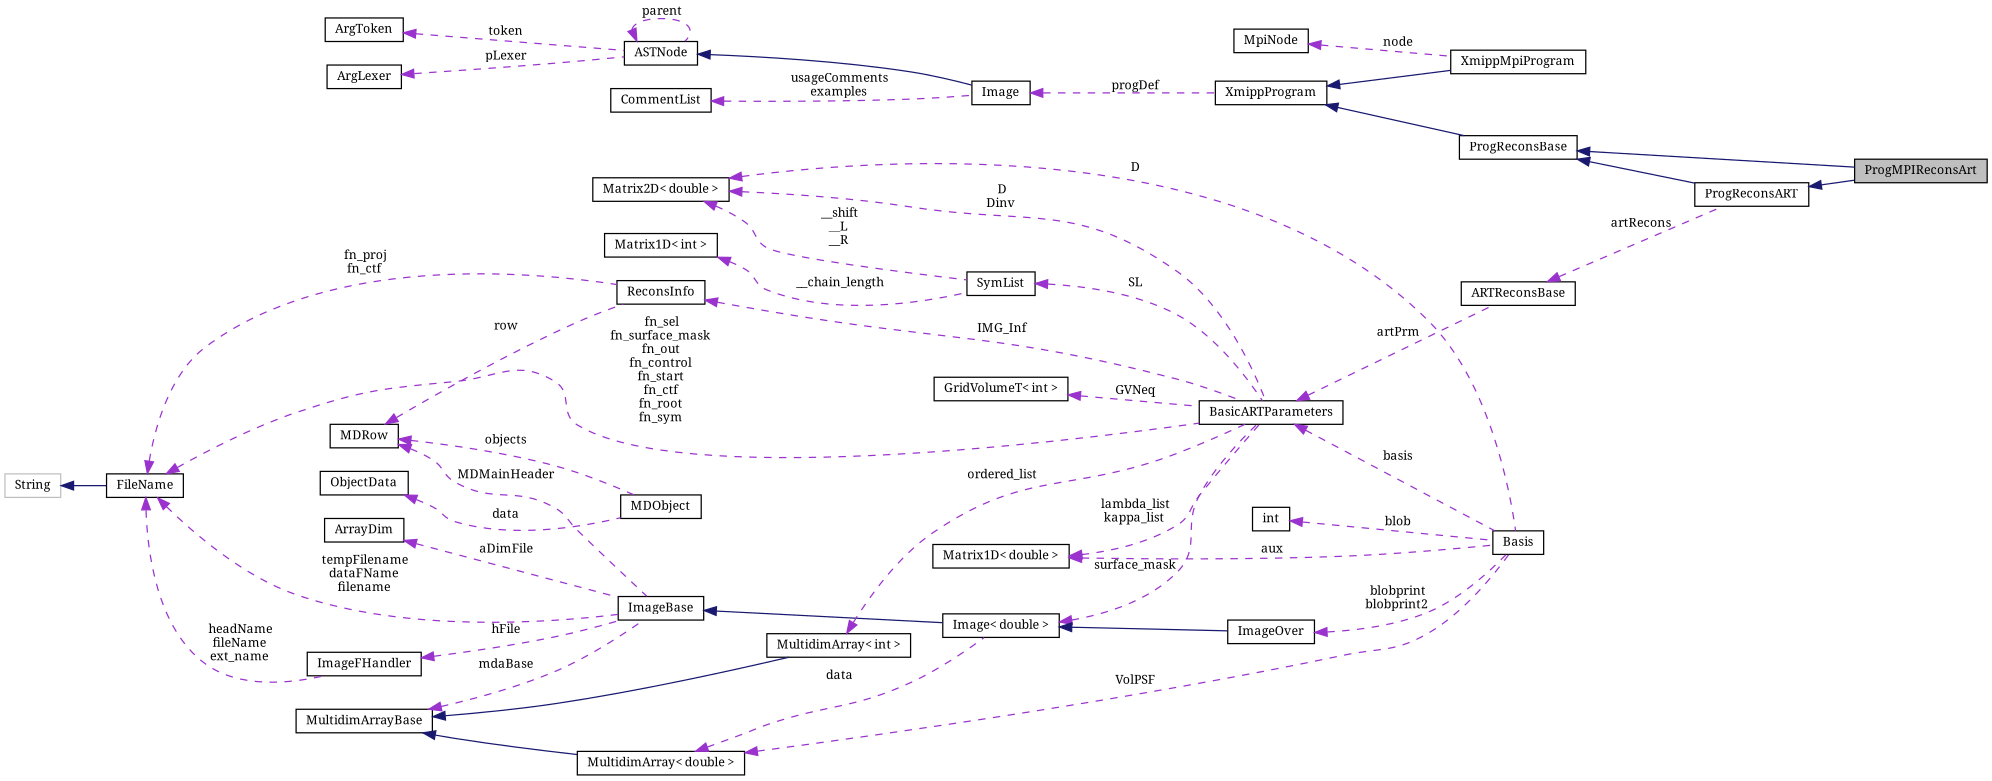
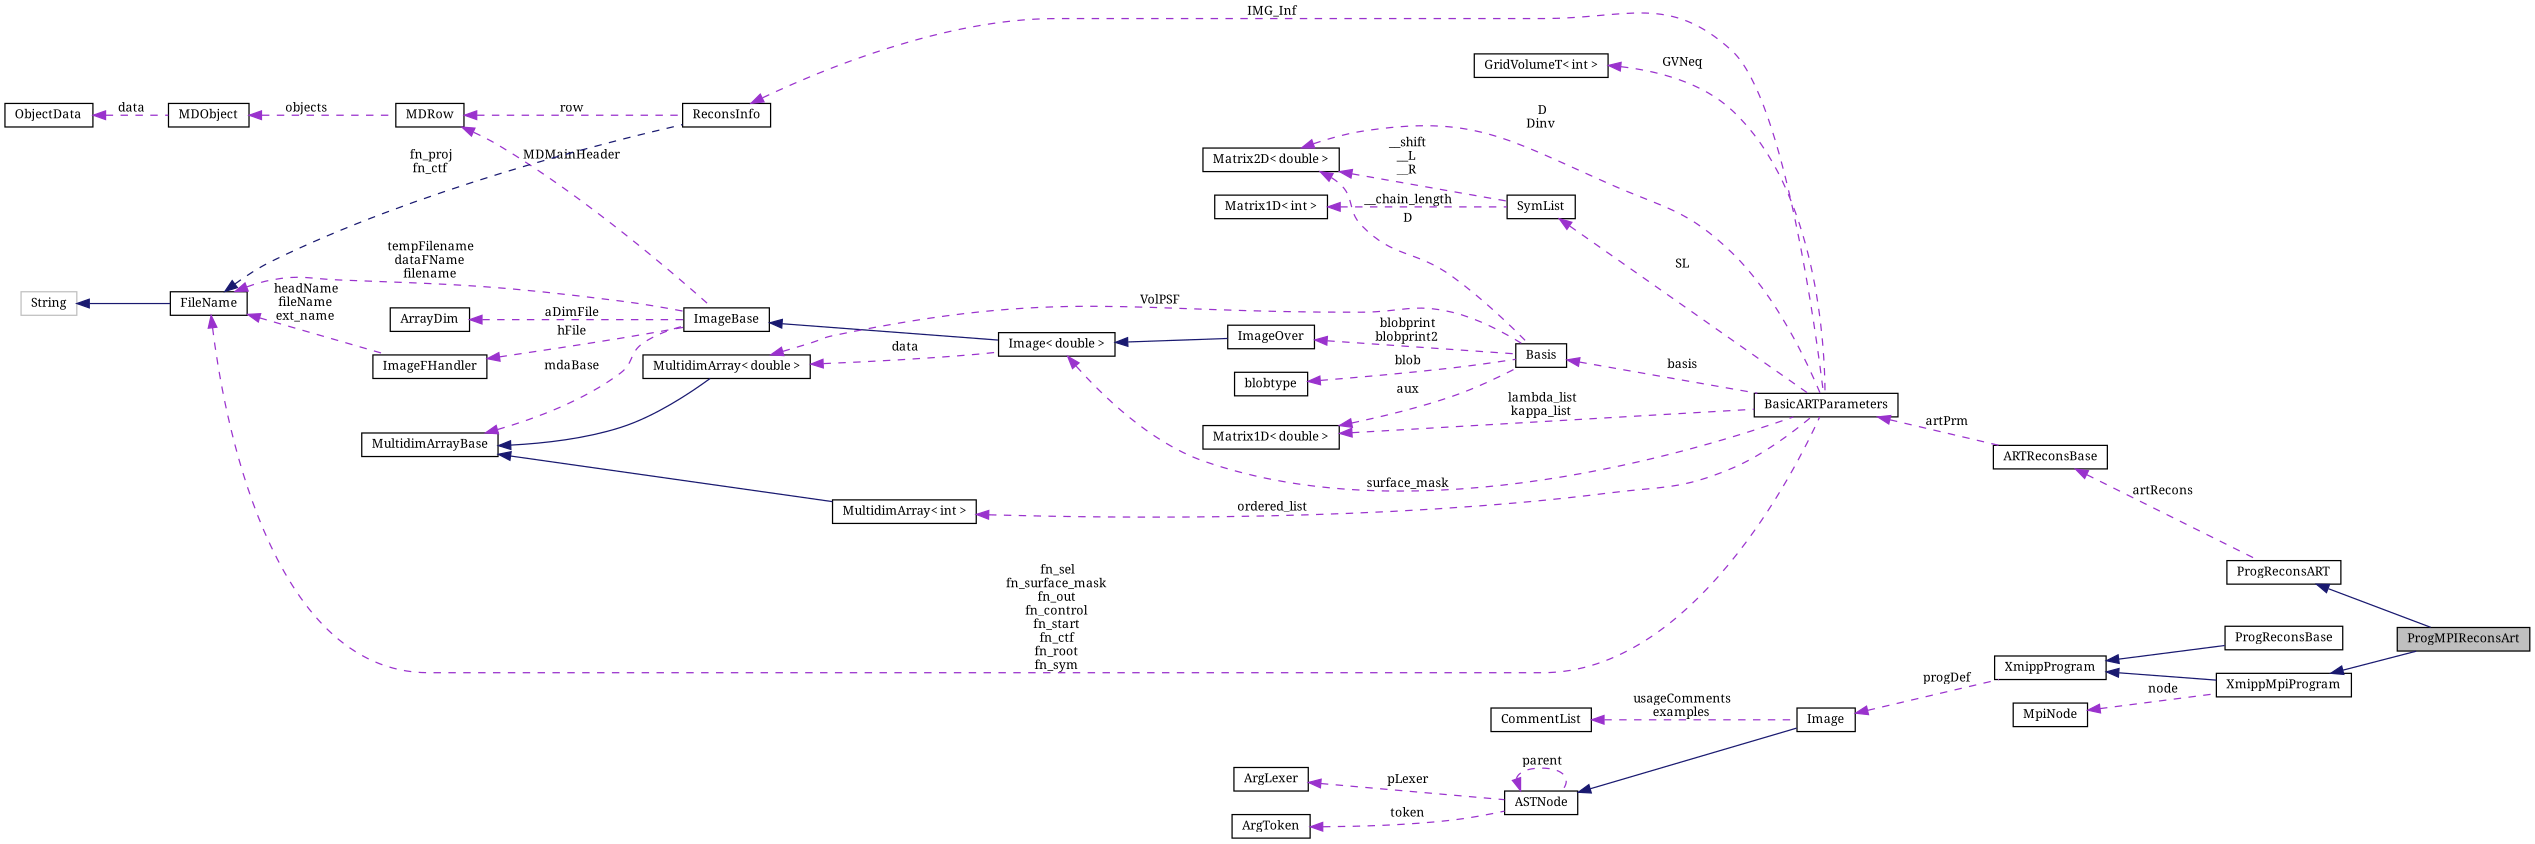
(1722, 159) -> (2380, 661)
(1642, 172) -> none
(340, 289) -> (453, 189)
(525, 459) -> (329, 115)
(1400, 480) -> (1668, 378)
(1271, 519) -> (1271, 384)
